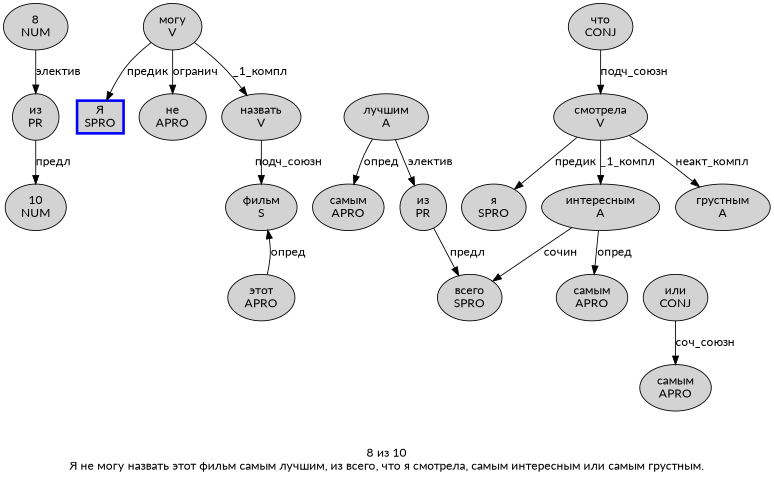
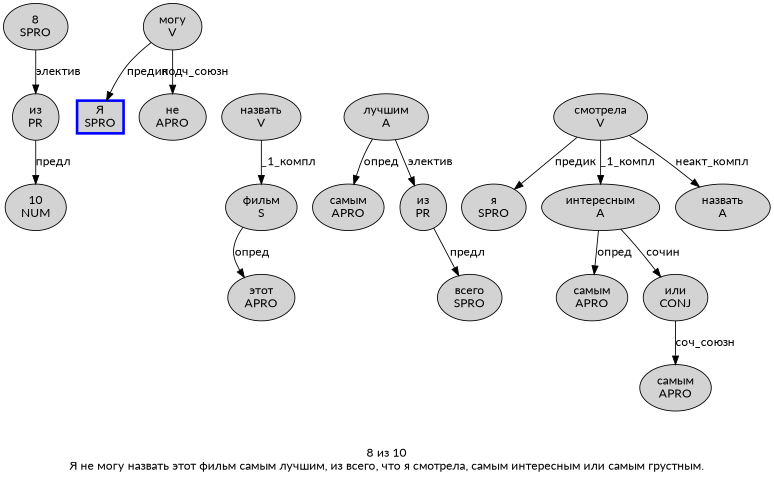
(36, 27) -> (36, 27)
(601, 27) -> none
(220, 64) -> none
(195, 72) -> (195, 72)
(289, 162) -> (289, 162)
(723, 207) -> (723, 207)
(536, 252) -> (639, 249)
(270, 257) -> (234, 248)
